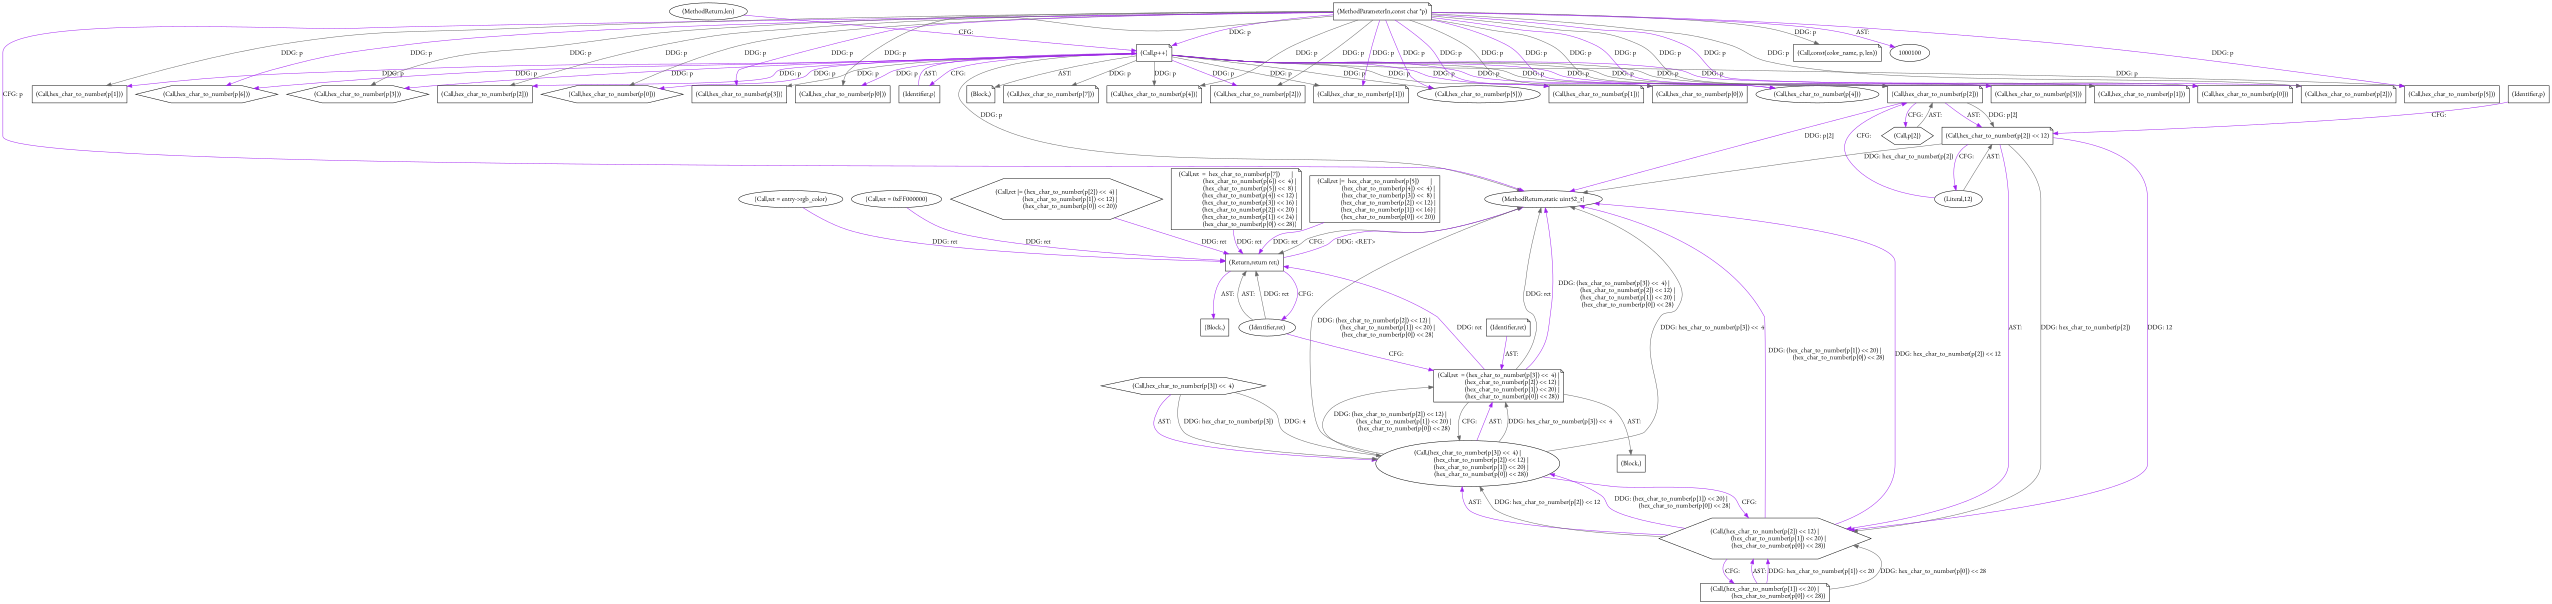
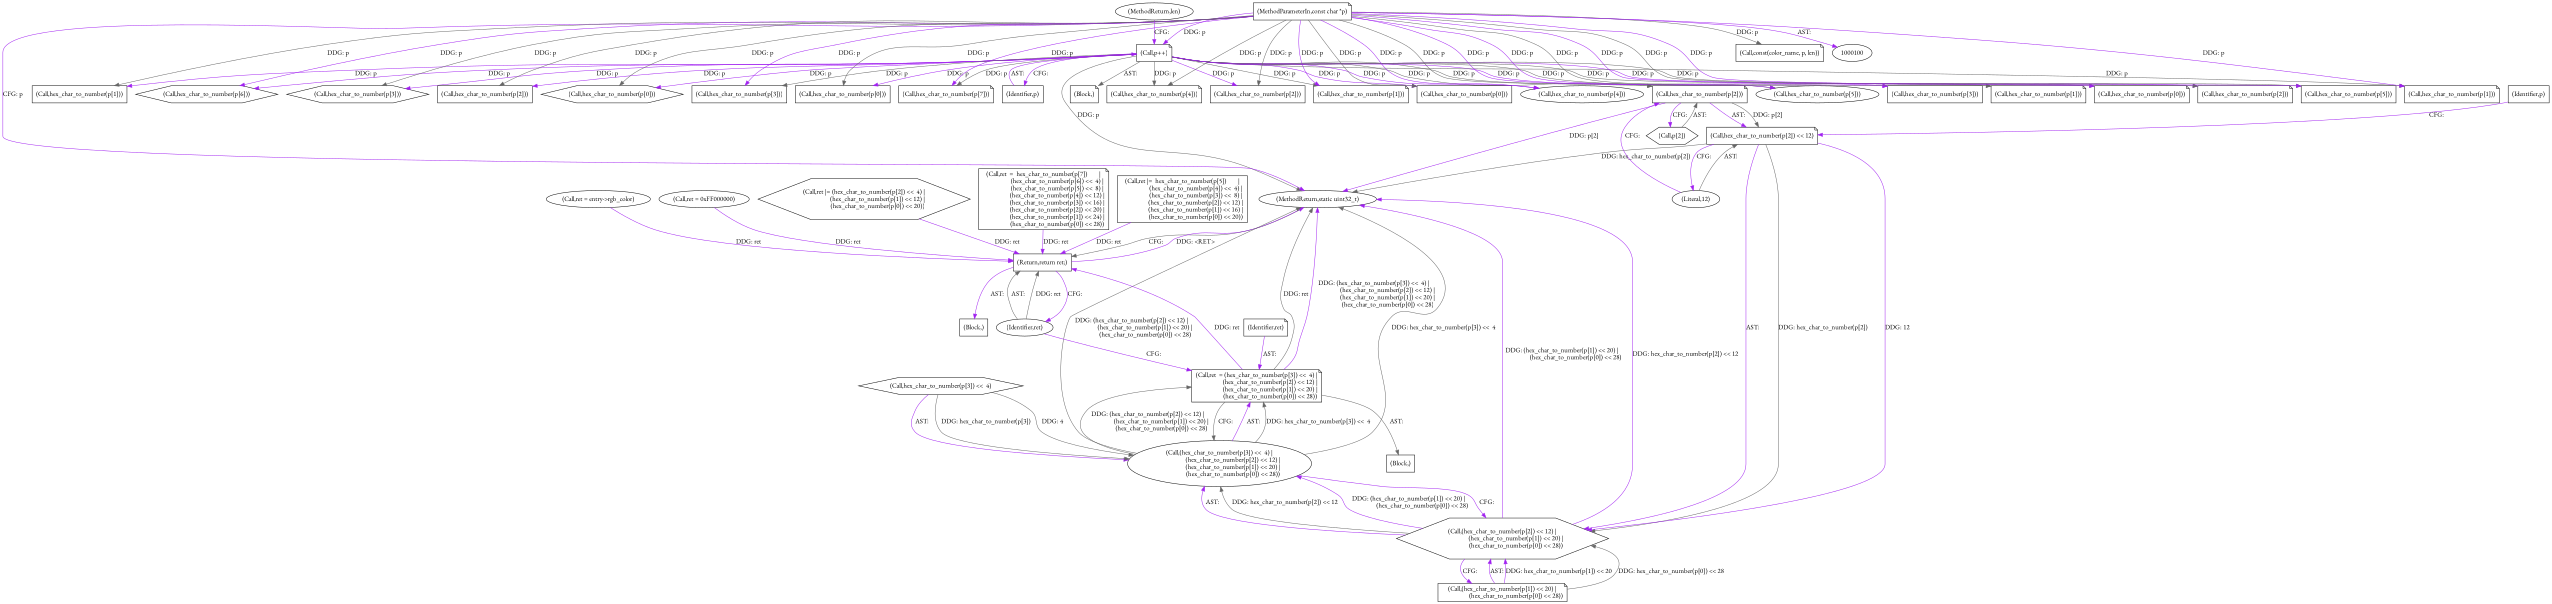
none -> (1100, 36)
(1544, 199) -> (1318, 199)
